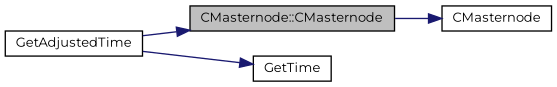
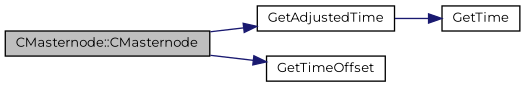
(497, 18) -> (326, 69)
(160, 34) -> (227, 30)
